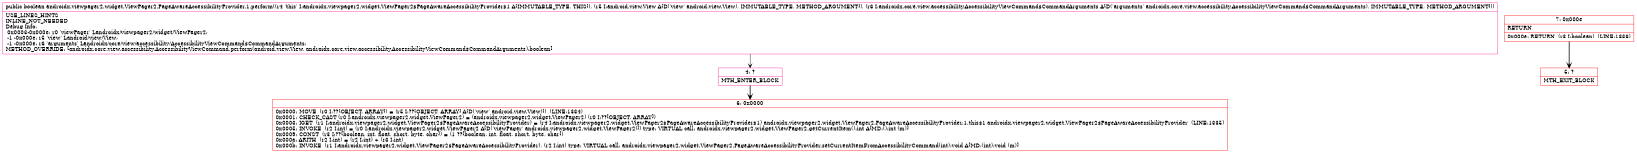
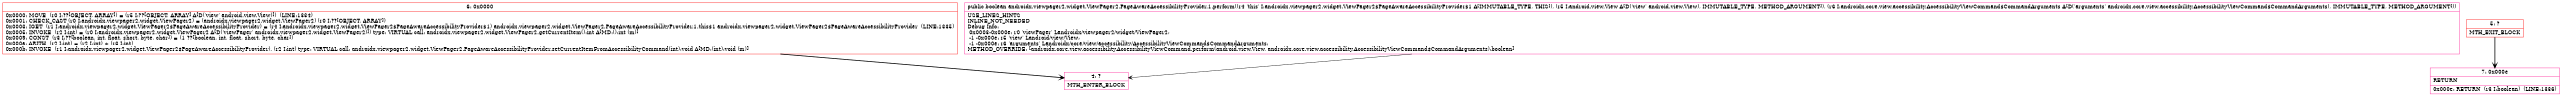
(1569, 28) -> (2495, 81)
(1569, 53) -> (2495, 51)
(750, 90) -> (920, 66)
